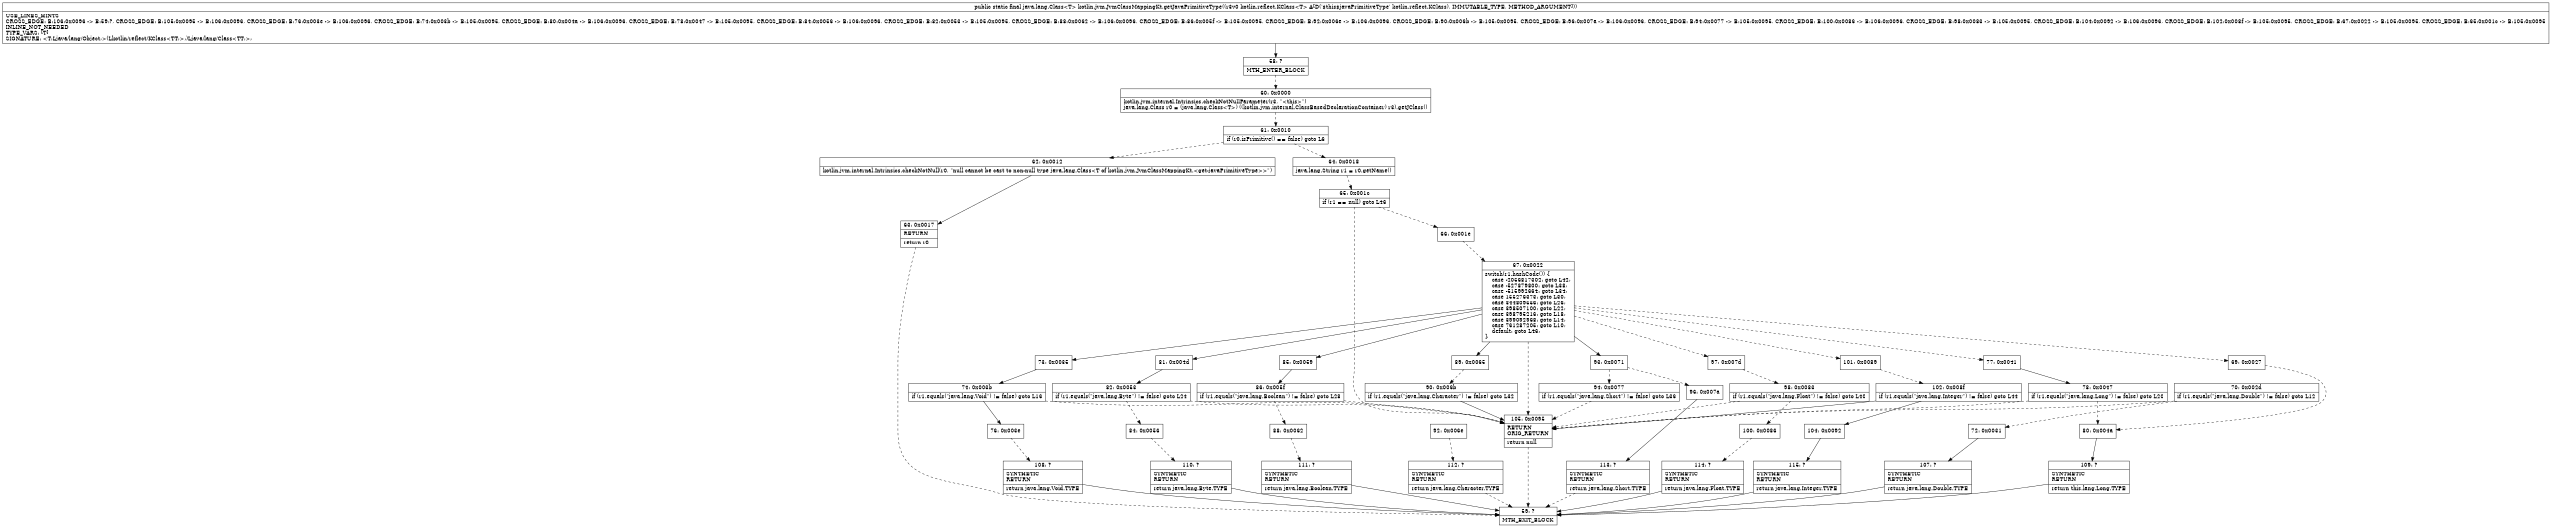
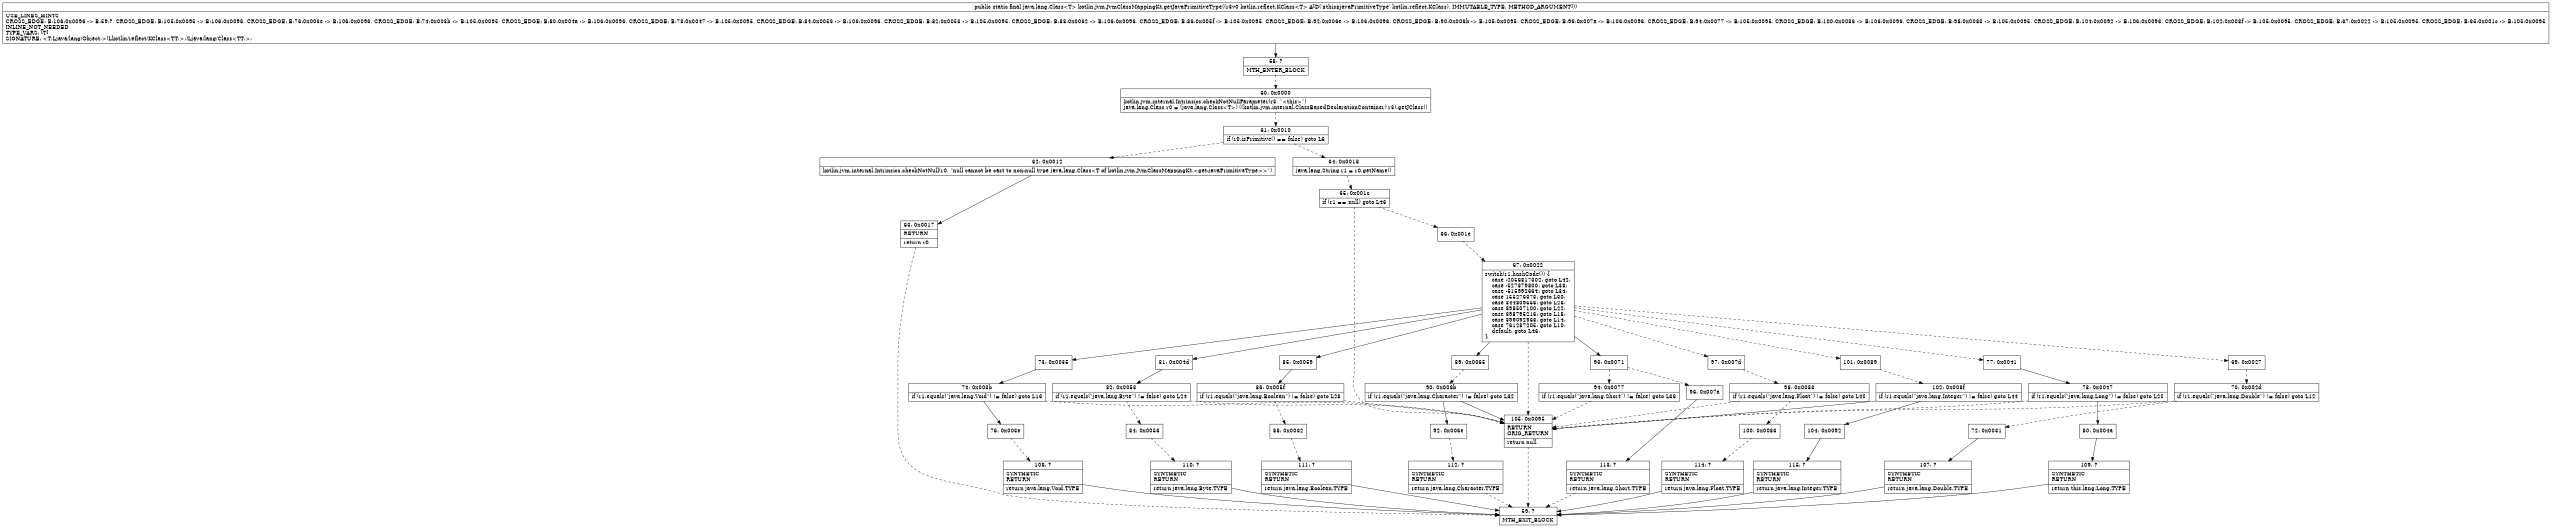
none -> (1444, 409)
(2098, 409) -> (2098, 409)
(2262, 417) -> (2247, 375)
